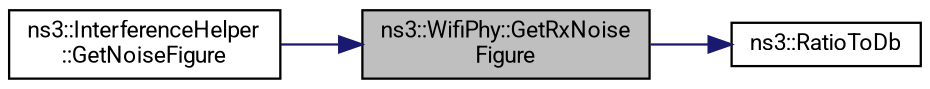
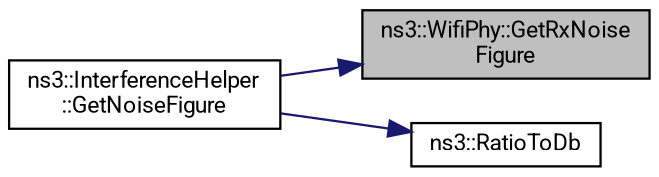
(679, 44) -> (335, 121)
